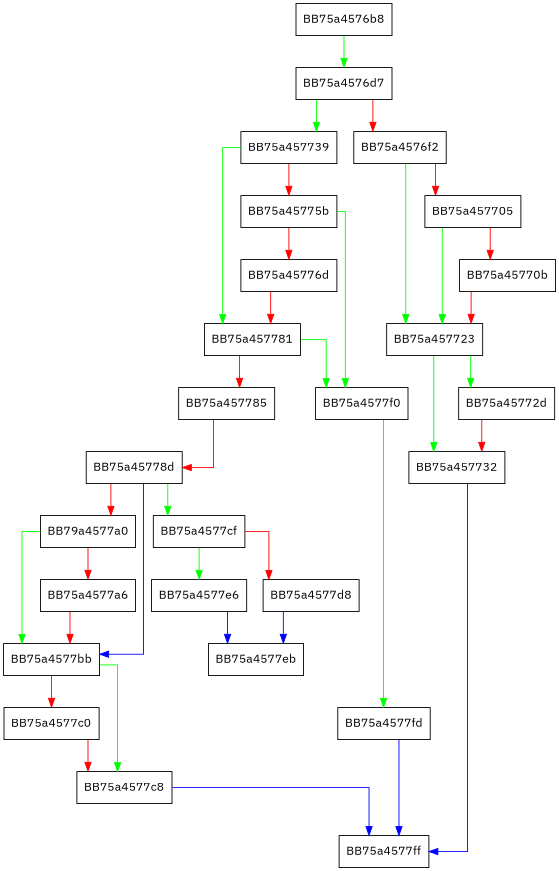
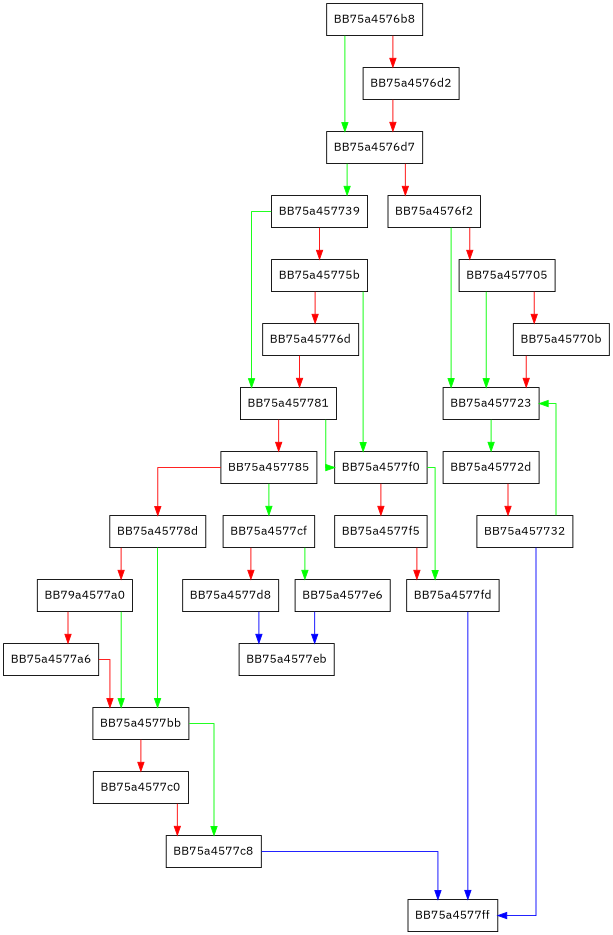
none -> (411, 84)
(434, 399) -> (556, 456)
(168, 495) -> (269, 495)
none -> (381, 532)
(144, 586) -> (158, 623)
